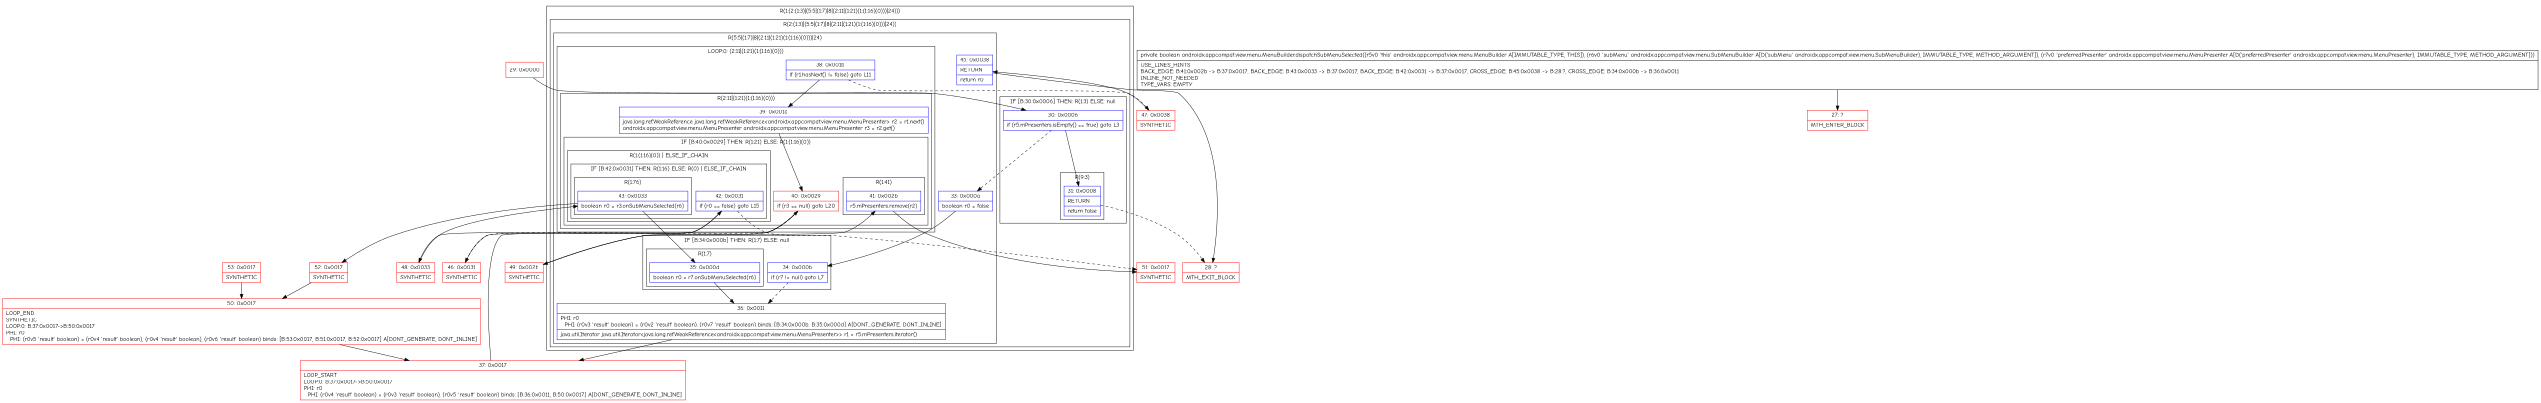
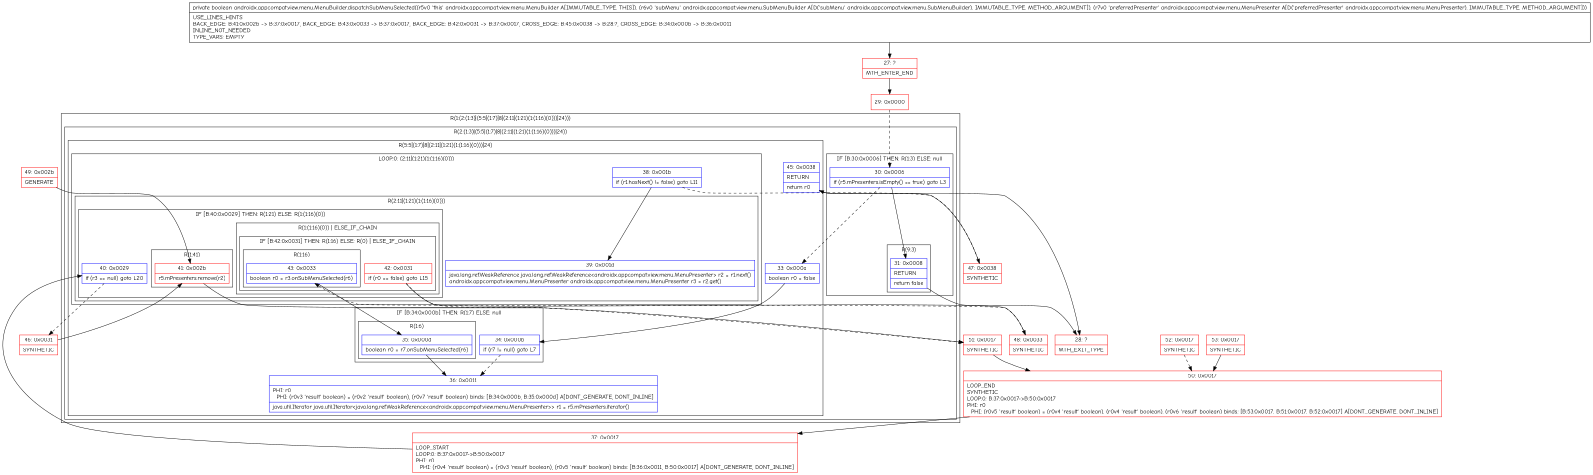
none -> (890, 84)
(777, 93) -> (890, 136)
(1838, 125) -> (890, 73)
(790, 160) -> none
(633, 182) -> (302, 255)
(730, 201) -> (398, 273)
(806, 201) -> (114, 273)
(884, 201) -> (192, 273)
(458, 218) -> none
(488, 219) -> (677, 305)
(1156, 223) -> (1008, 306)
(588, 233) -> (121, 319)
(674, 235) -> none
(705, 254) -> (417, 326)
(524, 277) -> (39, 182)
(1211, 277) -> (1081, 350)
(299, 290) -> (1187, 361)
(612, 353) -> none
none -> (1009, 363)
